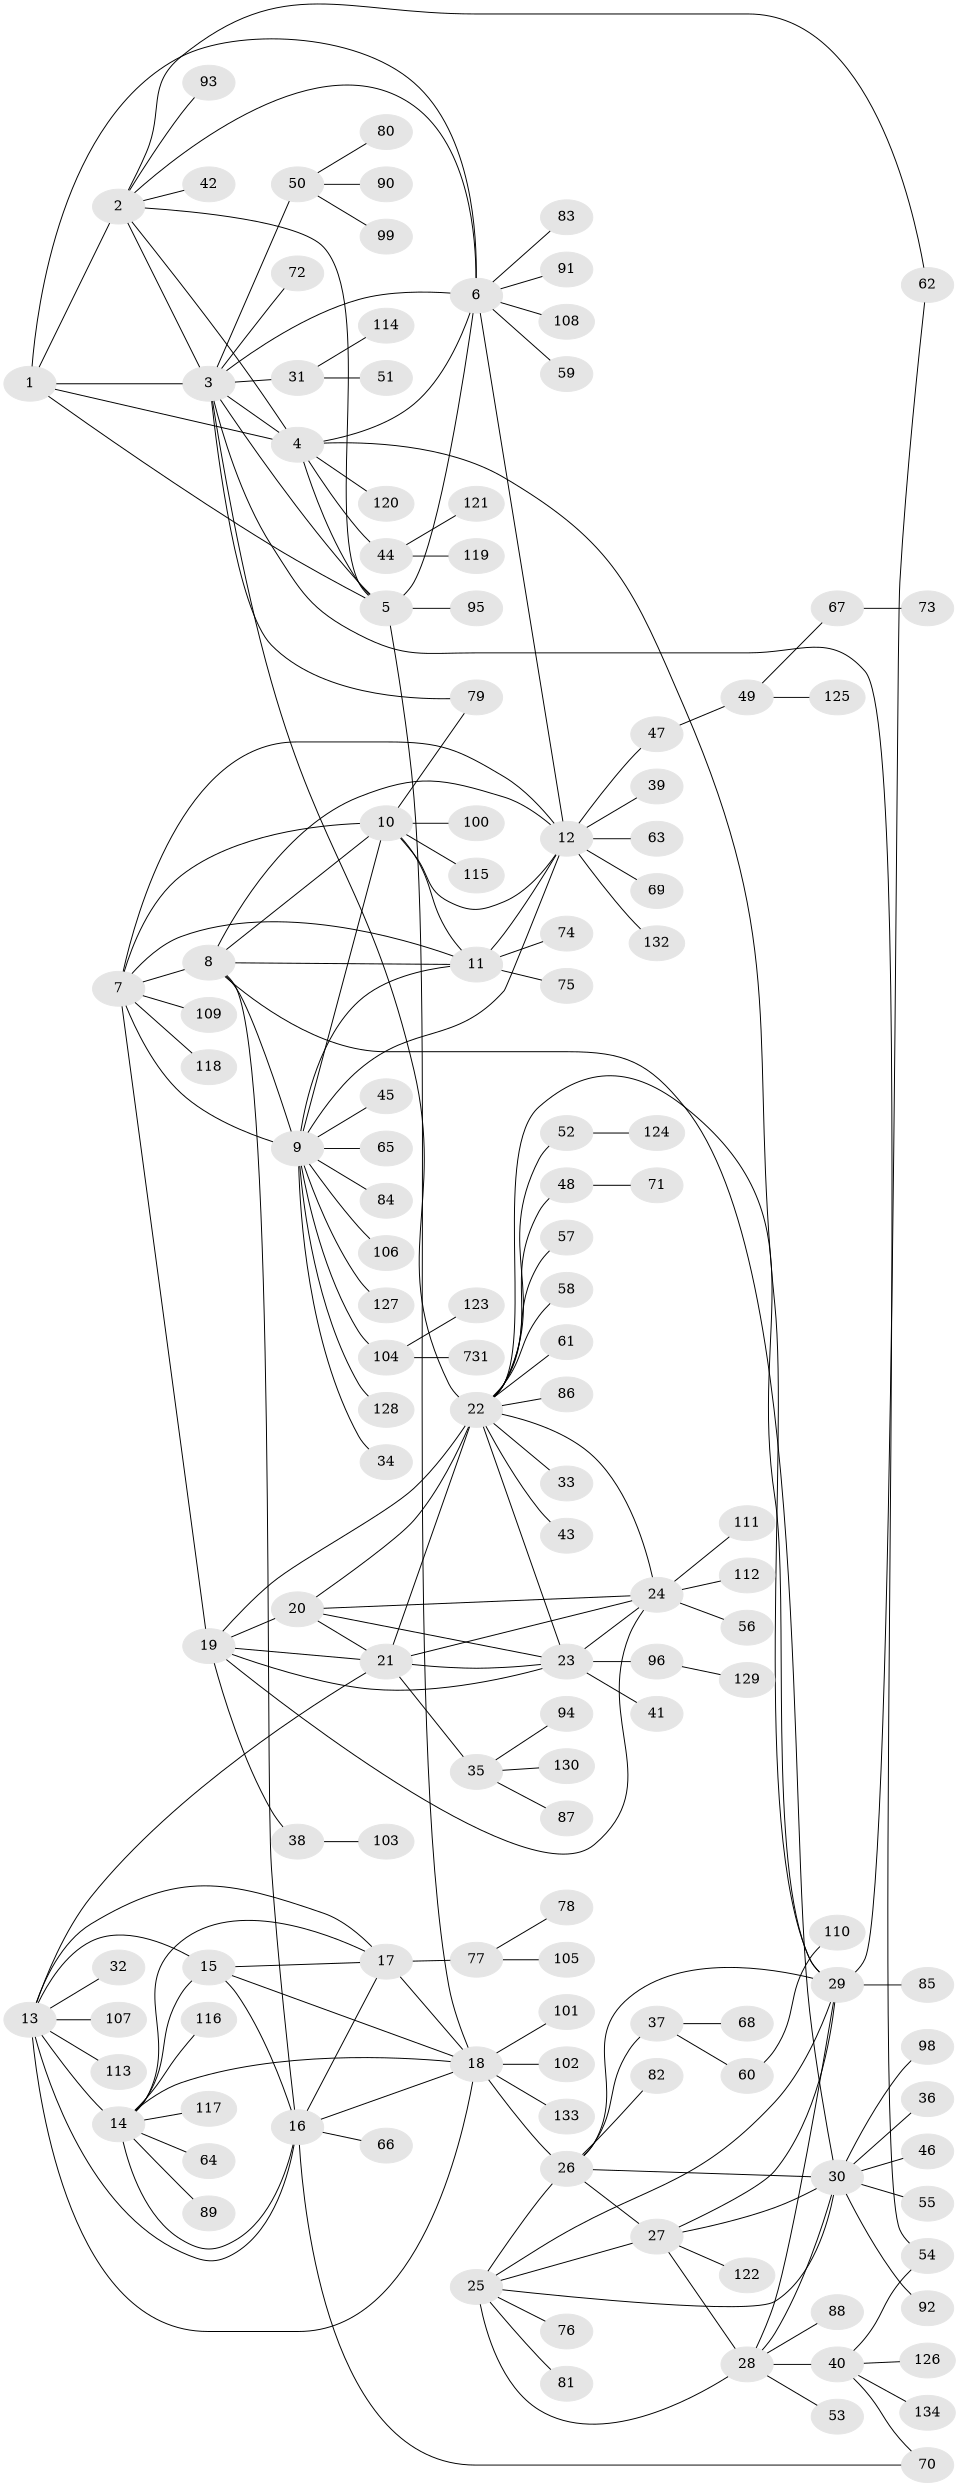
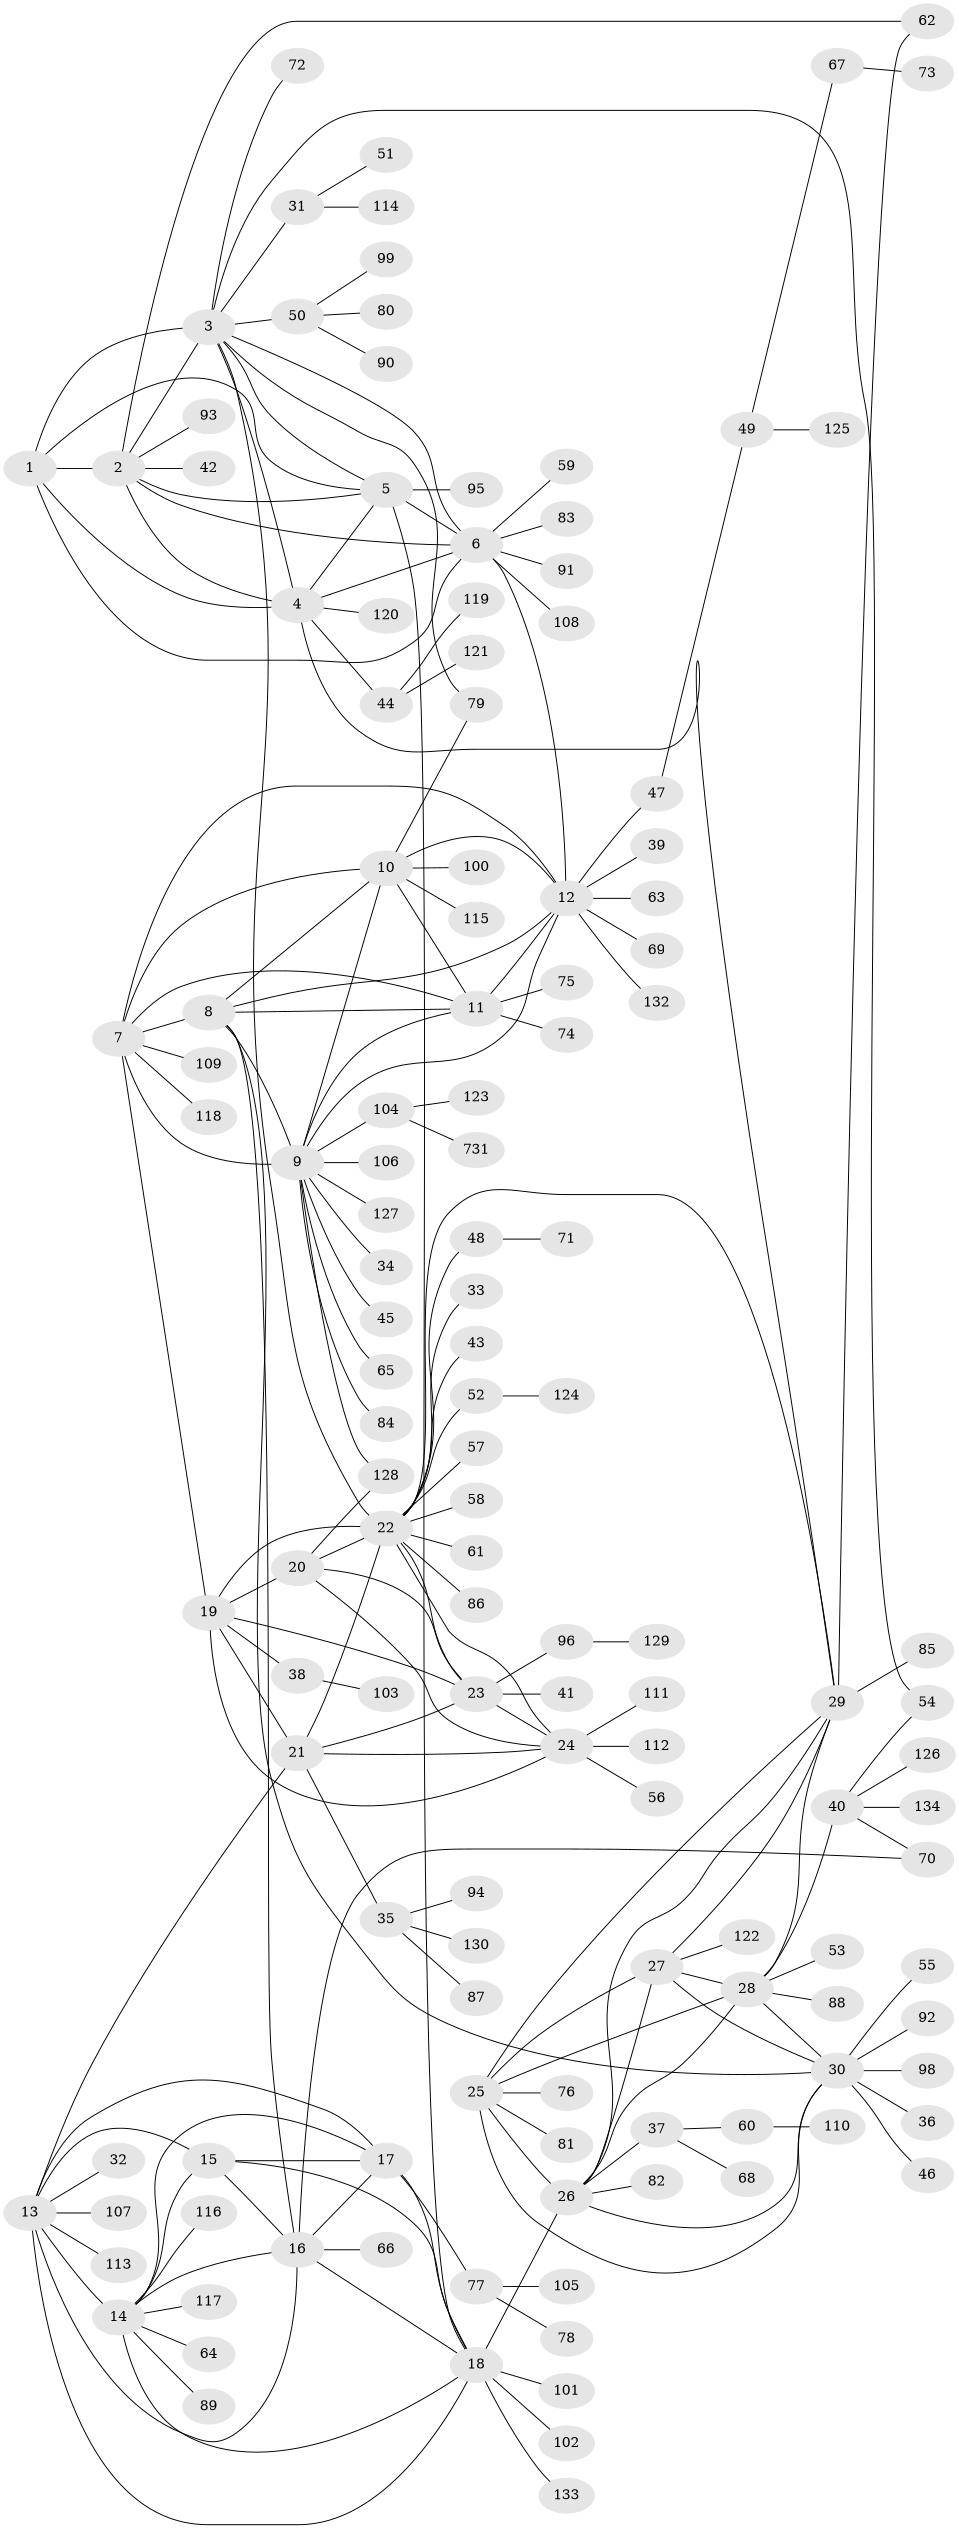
(342, 1636) -> (342, 1520)
none -> (649, 2086)
